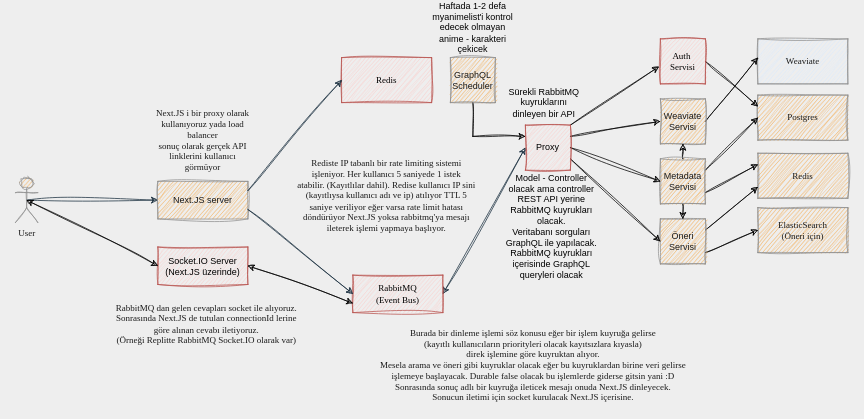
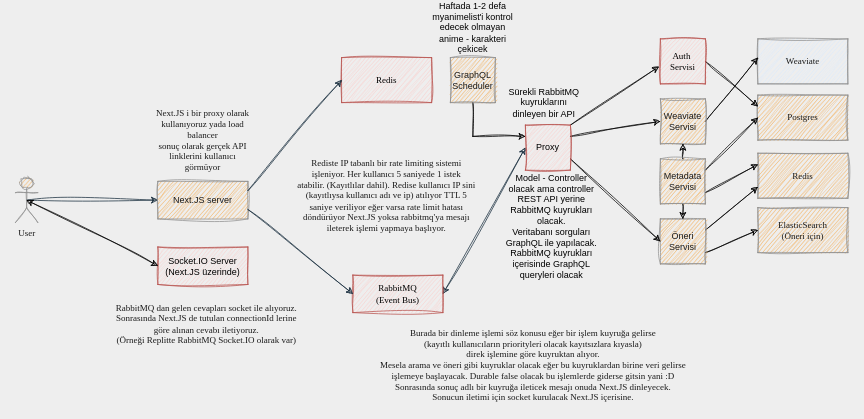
(614, 164) -> none
(300, 284) -> none
